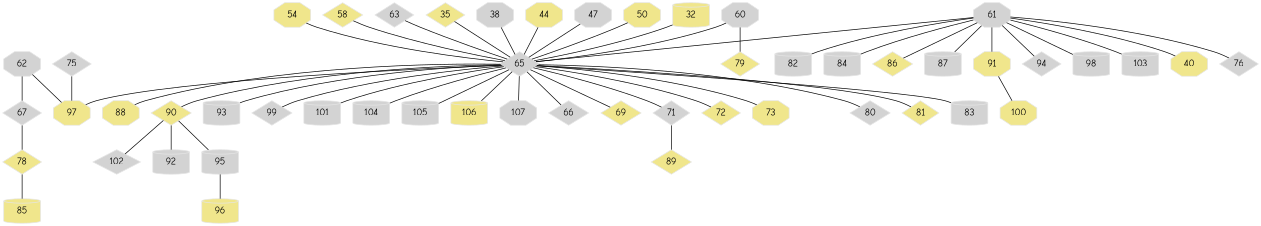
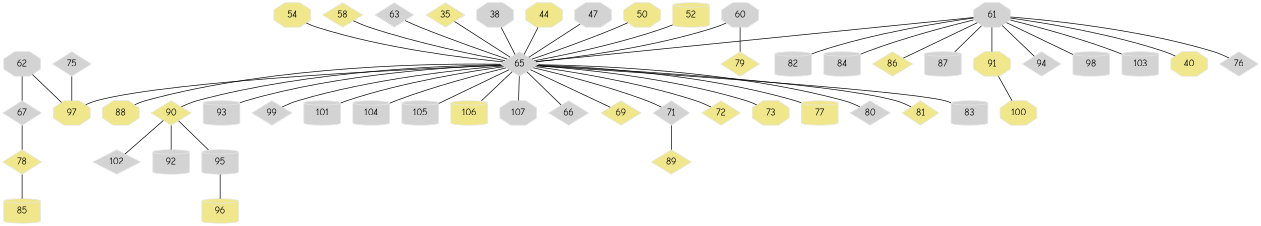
(691, 15) -> (691, 15)
none -> (820, 113)
